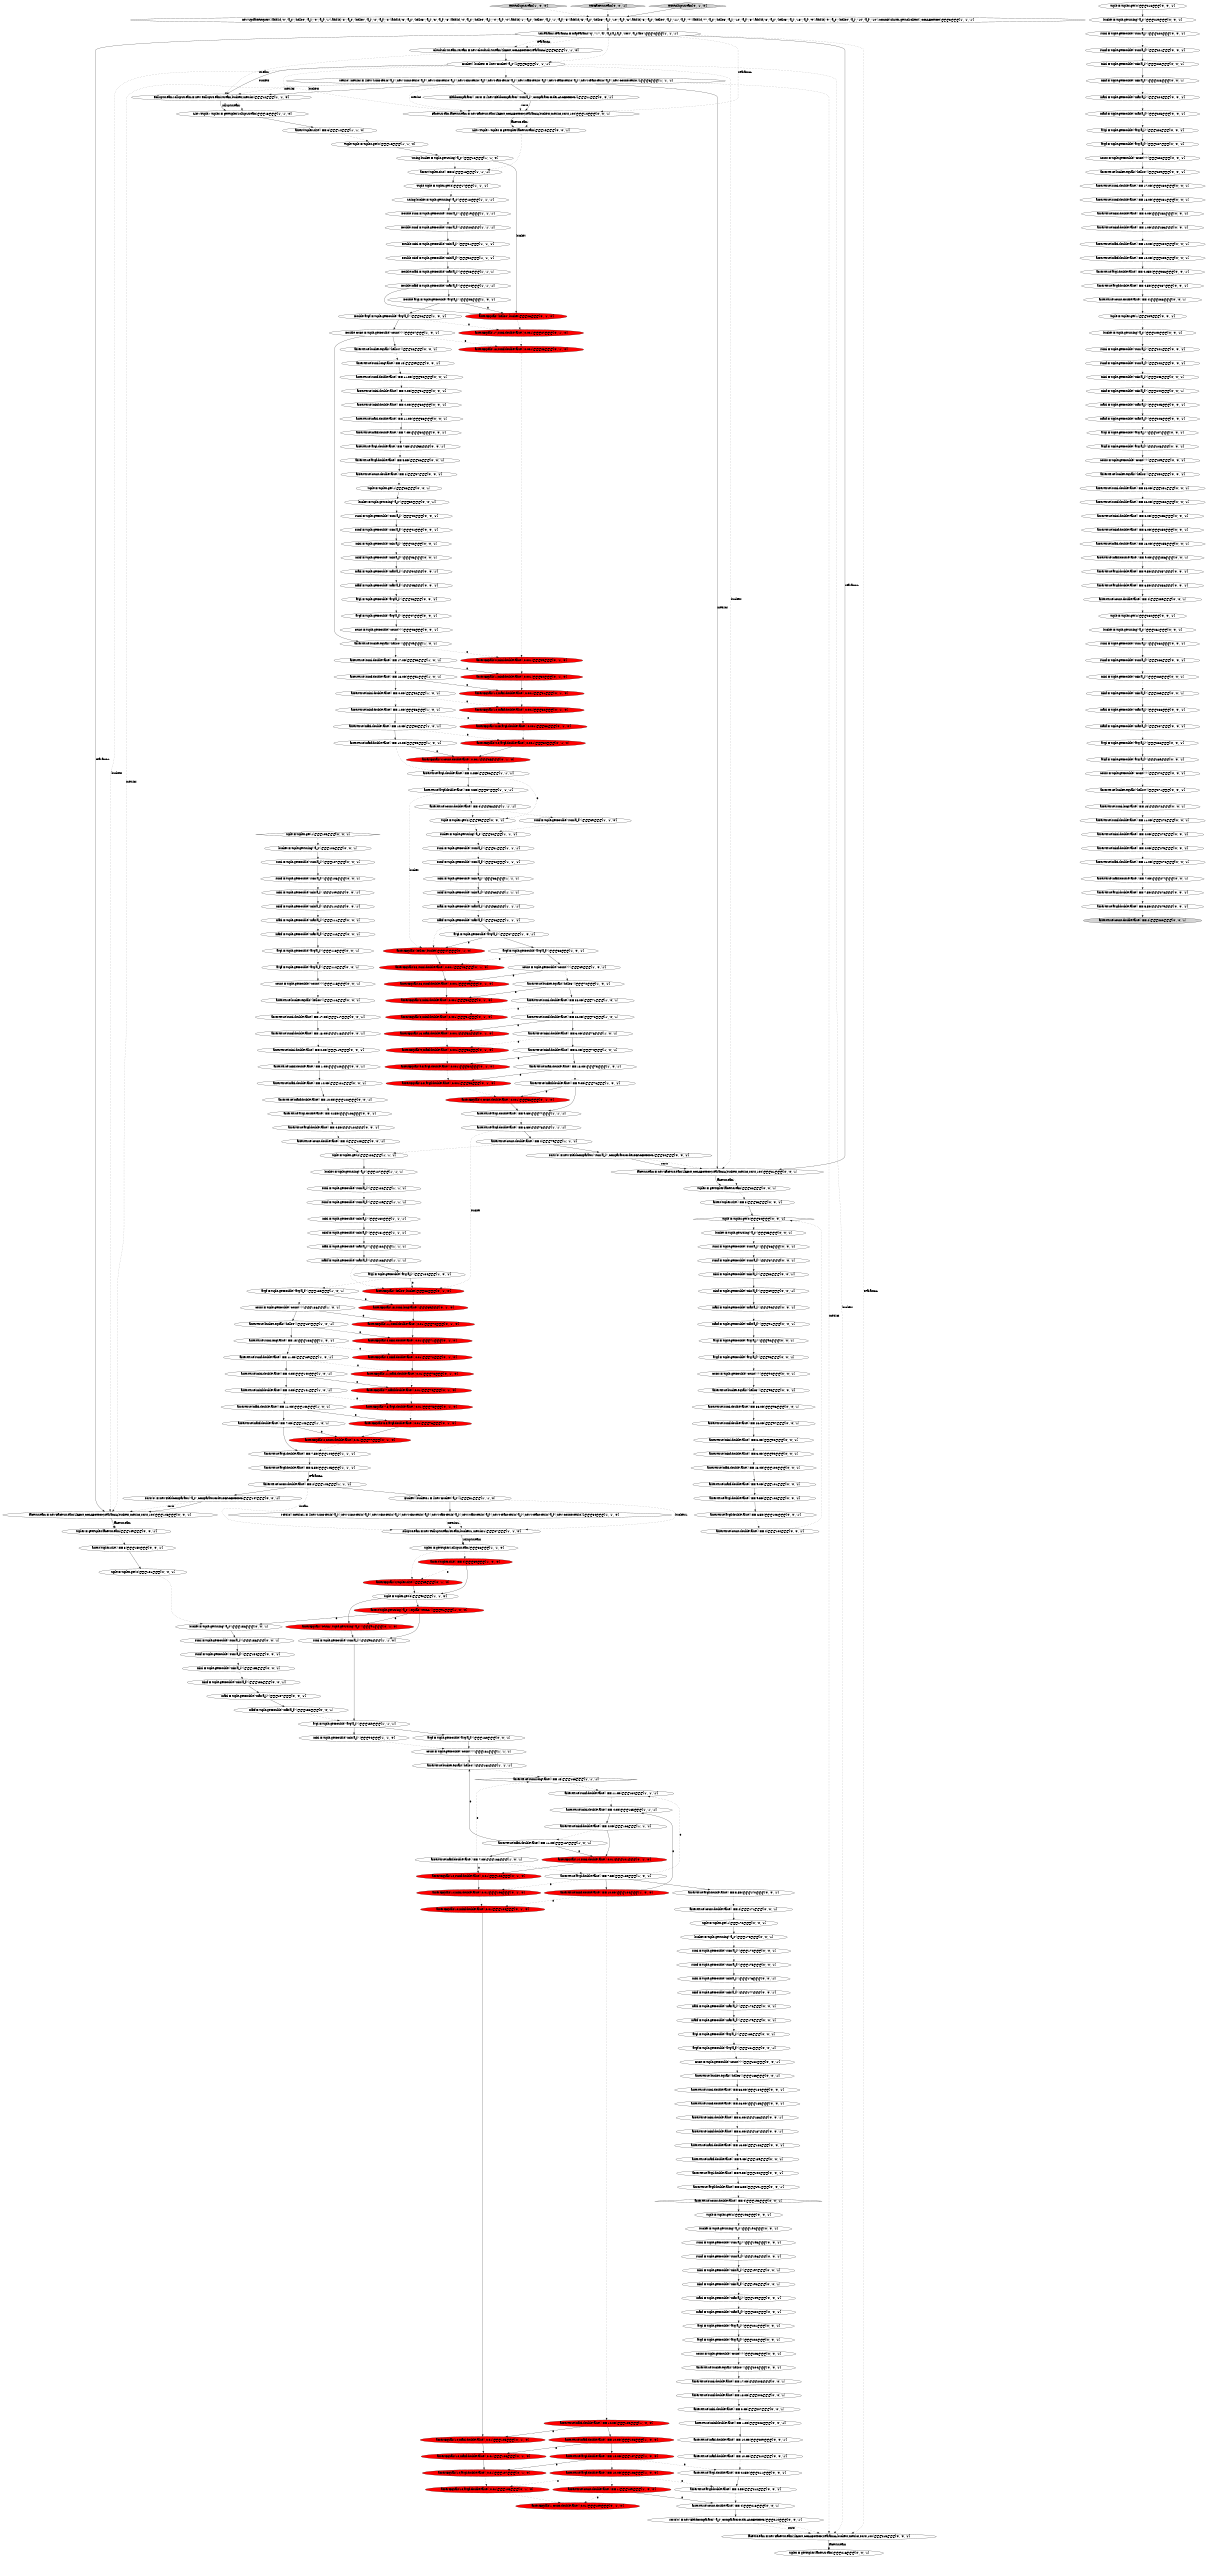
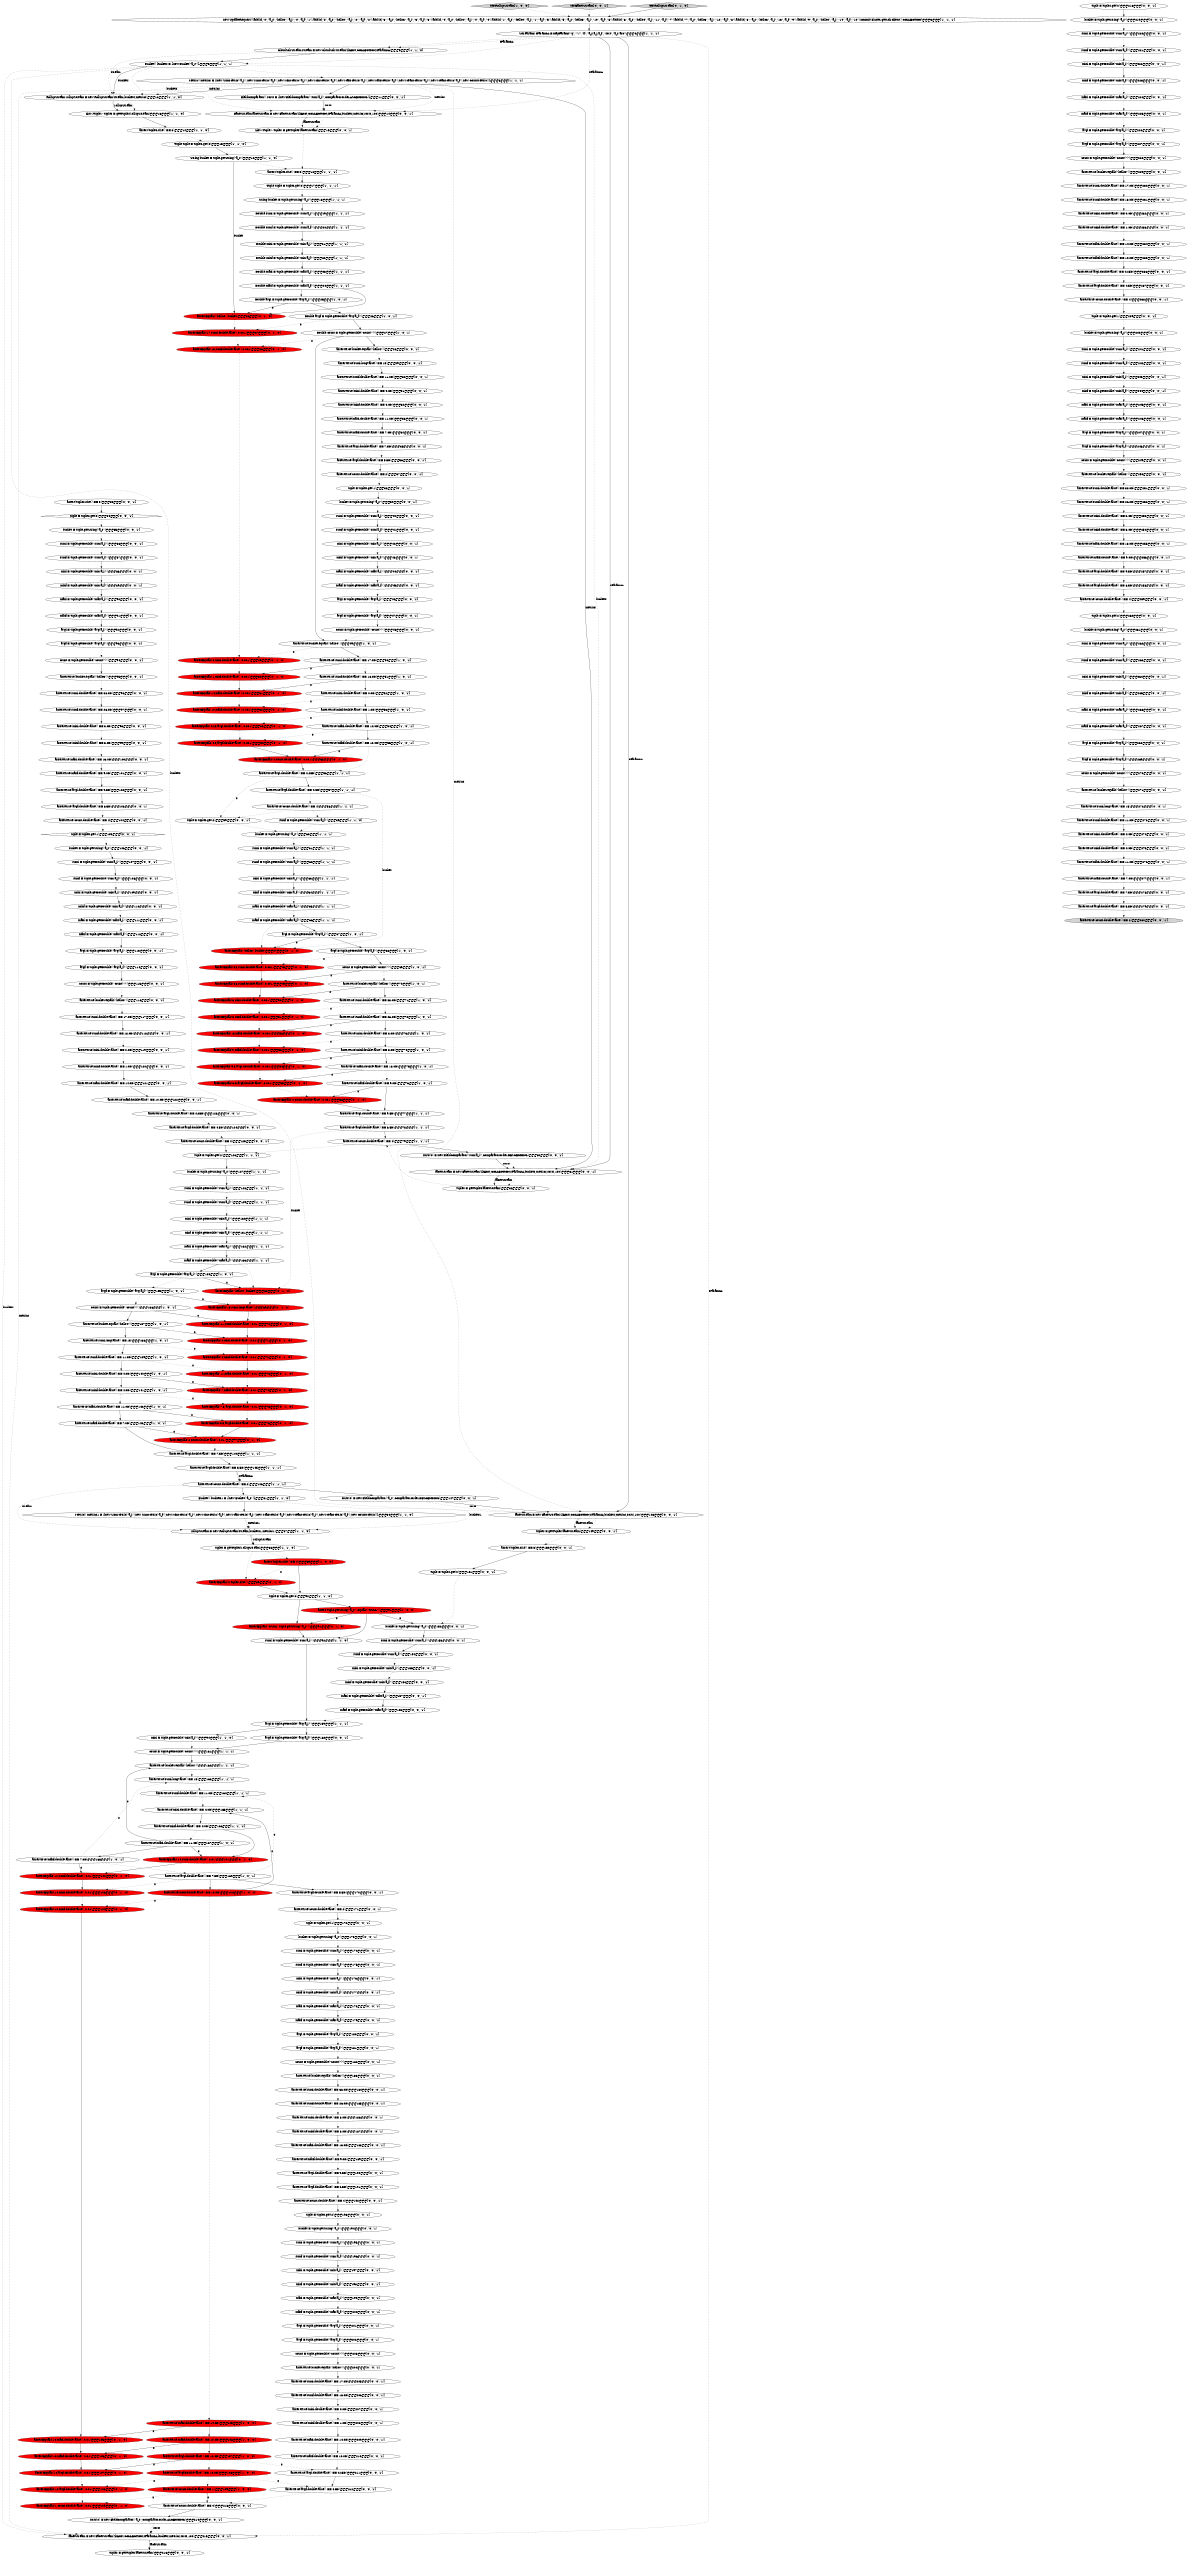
(742, 1195) -> (416, 1179)
(822, 1375) -> (103, 827)
(556, 1780) -> (192, 1780)
(738, 2201) -> (338, 2201)
